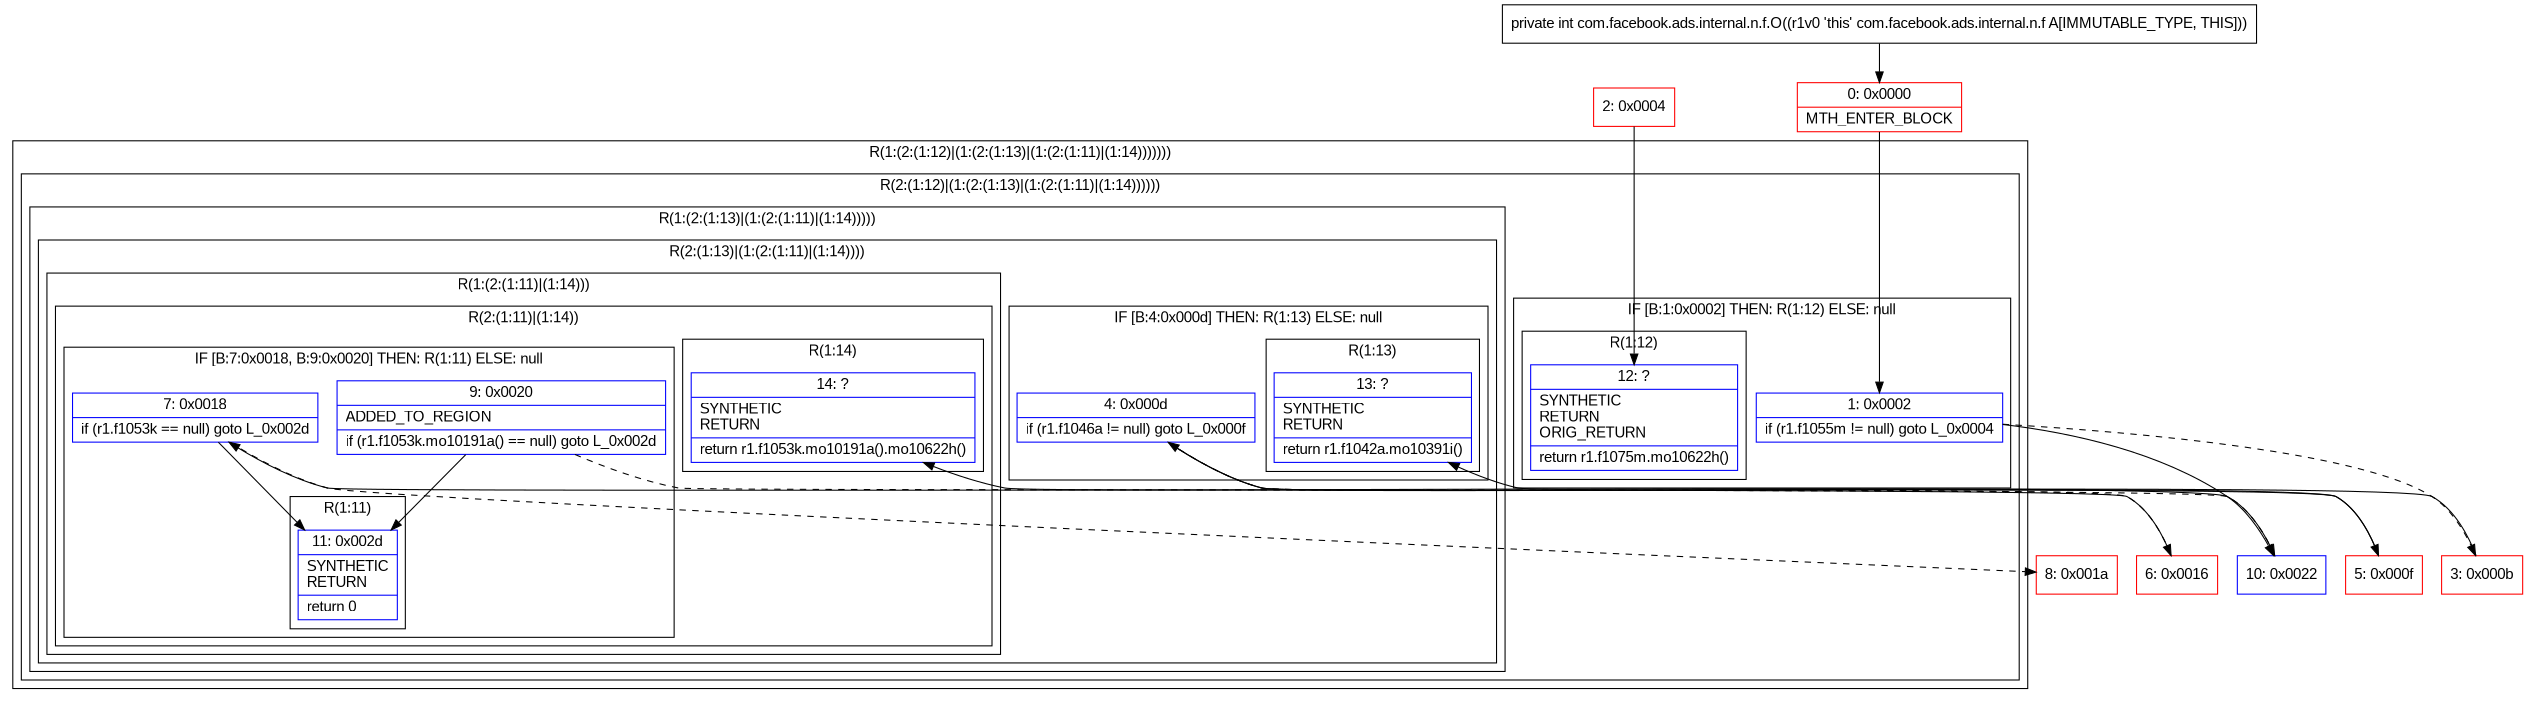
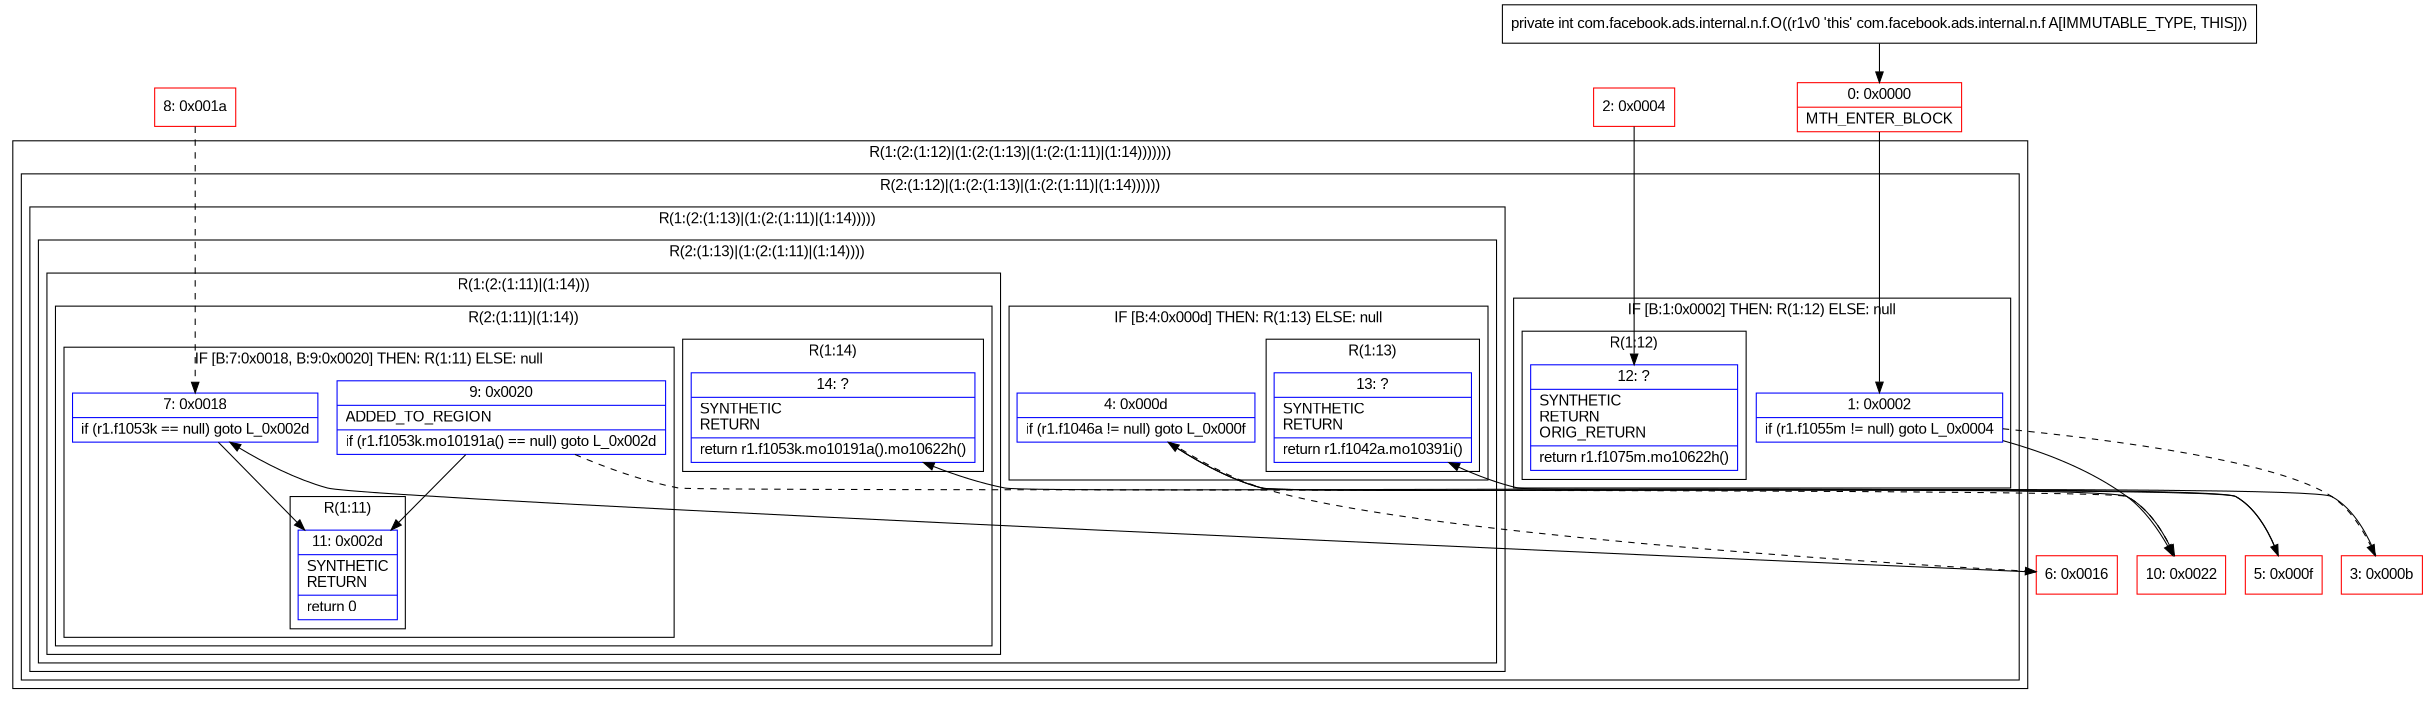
(1122, 531) -> (195, 254)
(2282, 575) -> (2181, 575)
